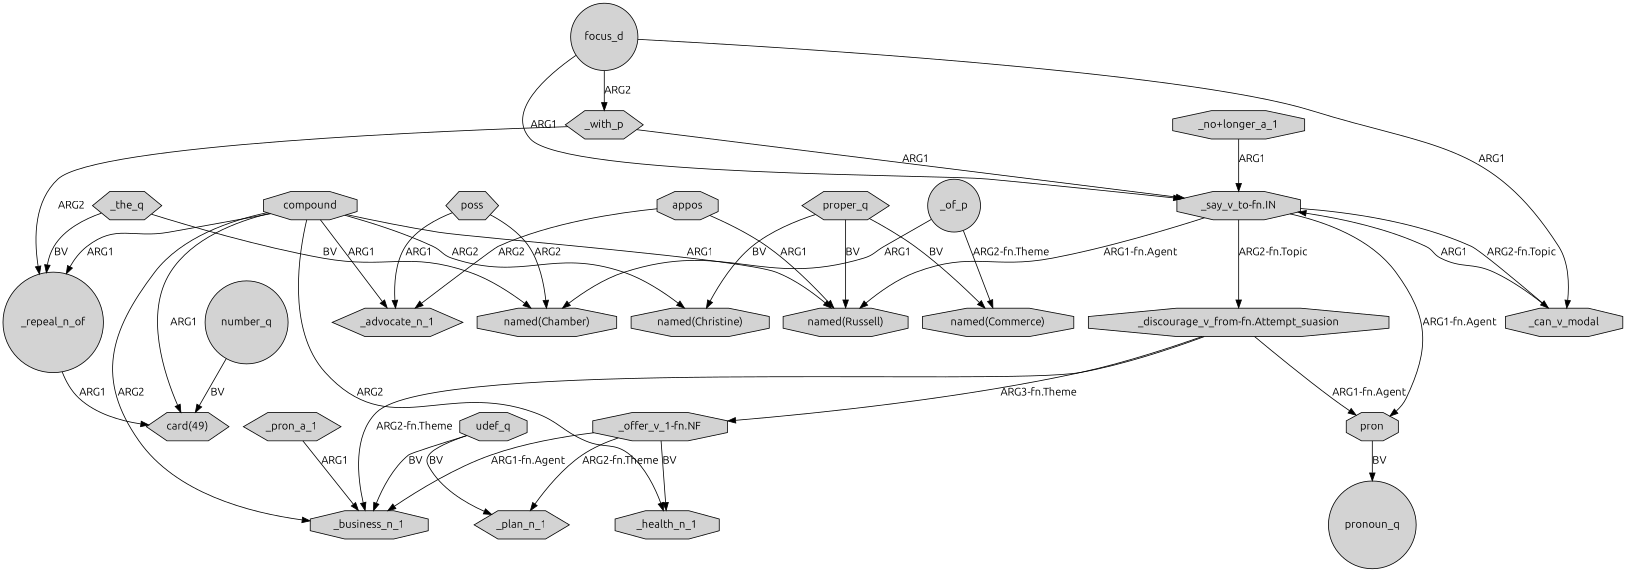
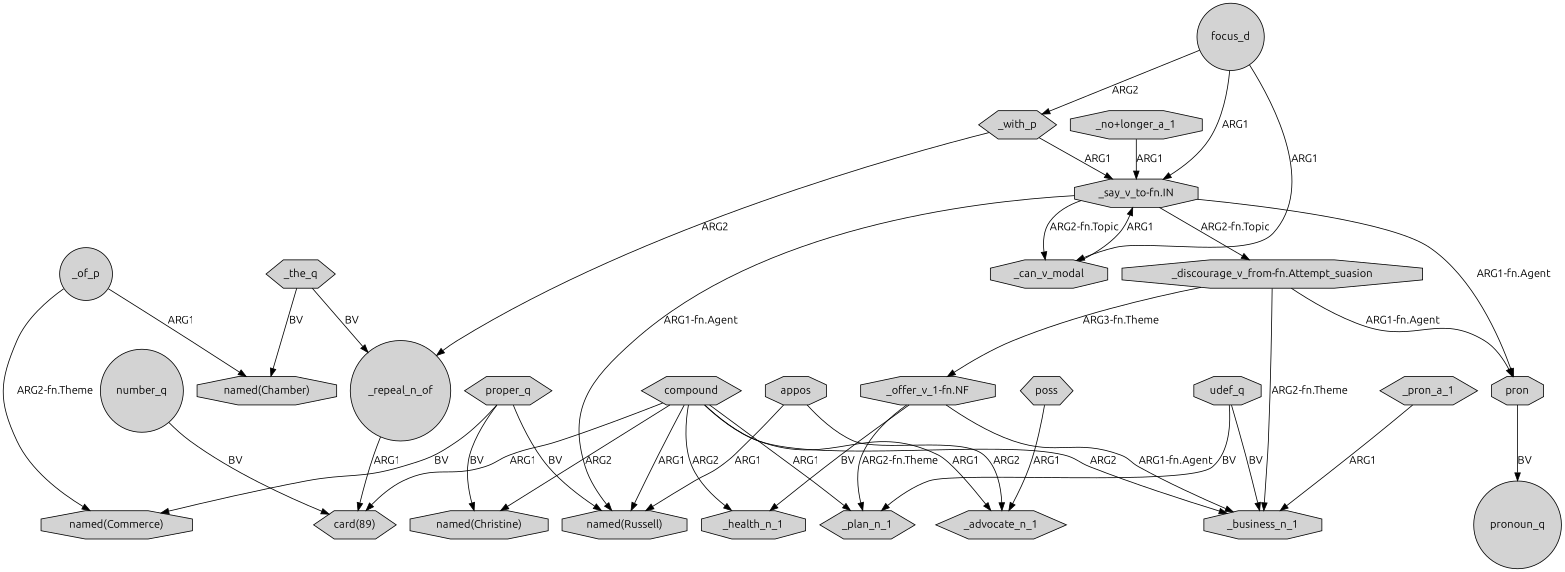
(310, 206) -> (691, 391)
(165, 233) -> (777, 455)
(531, 249) -> none
(188, 427) -> (355, 525)
